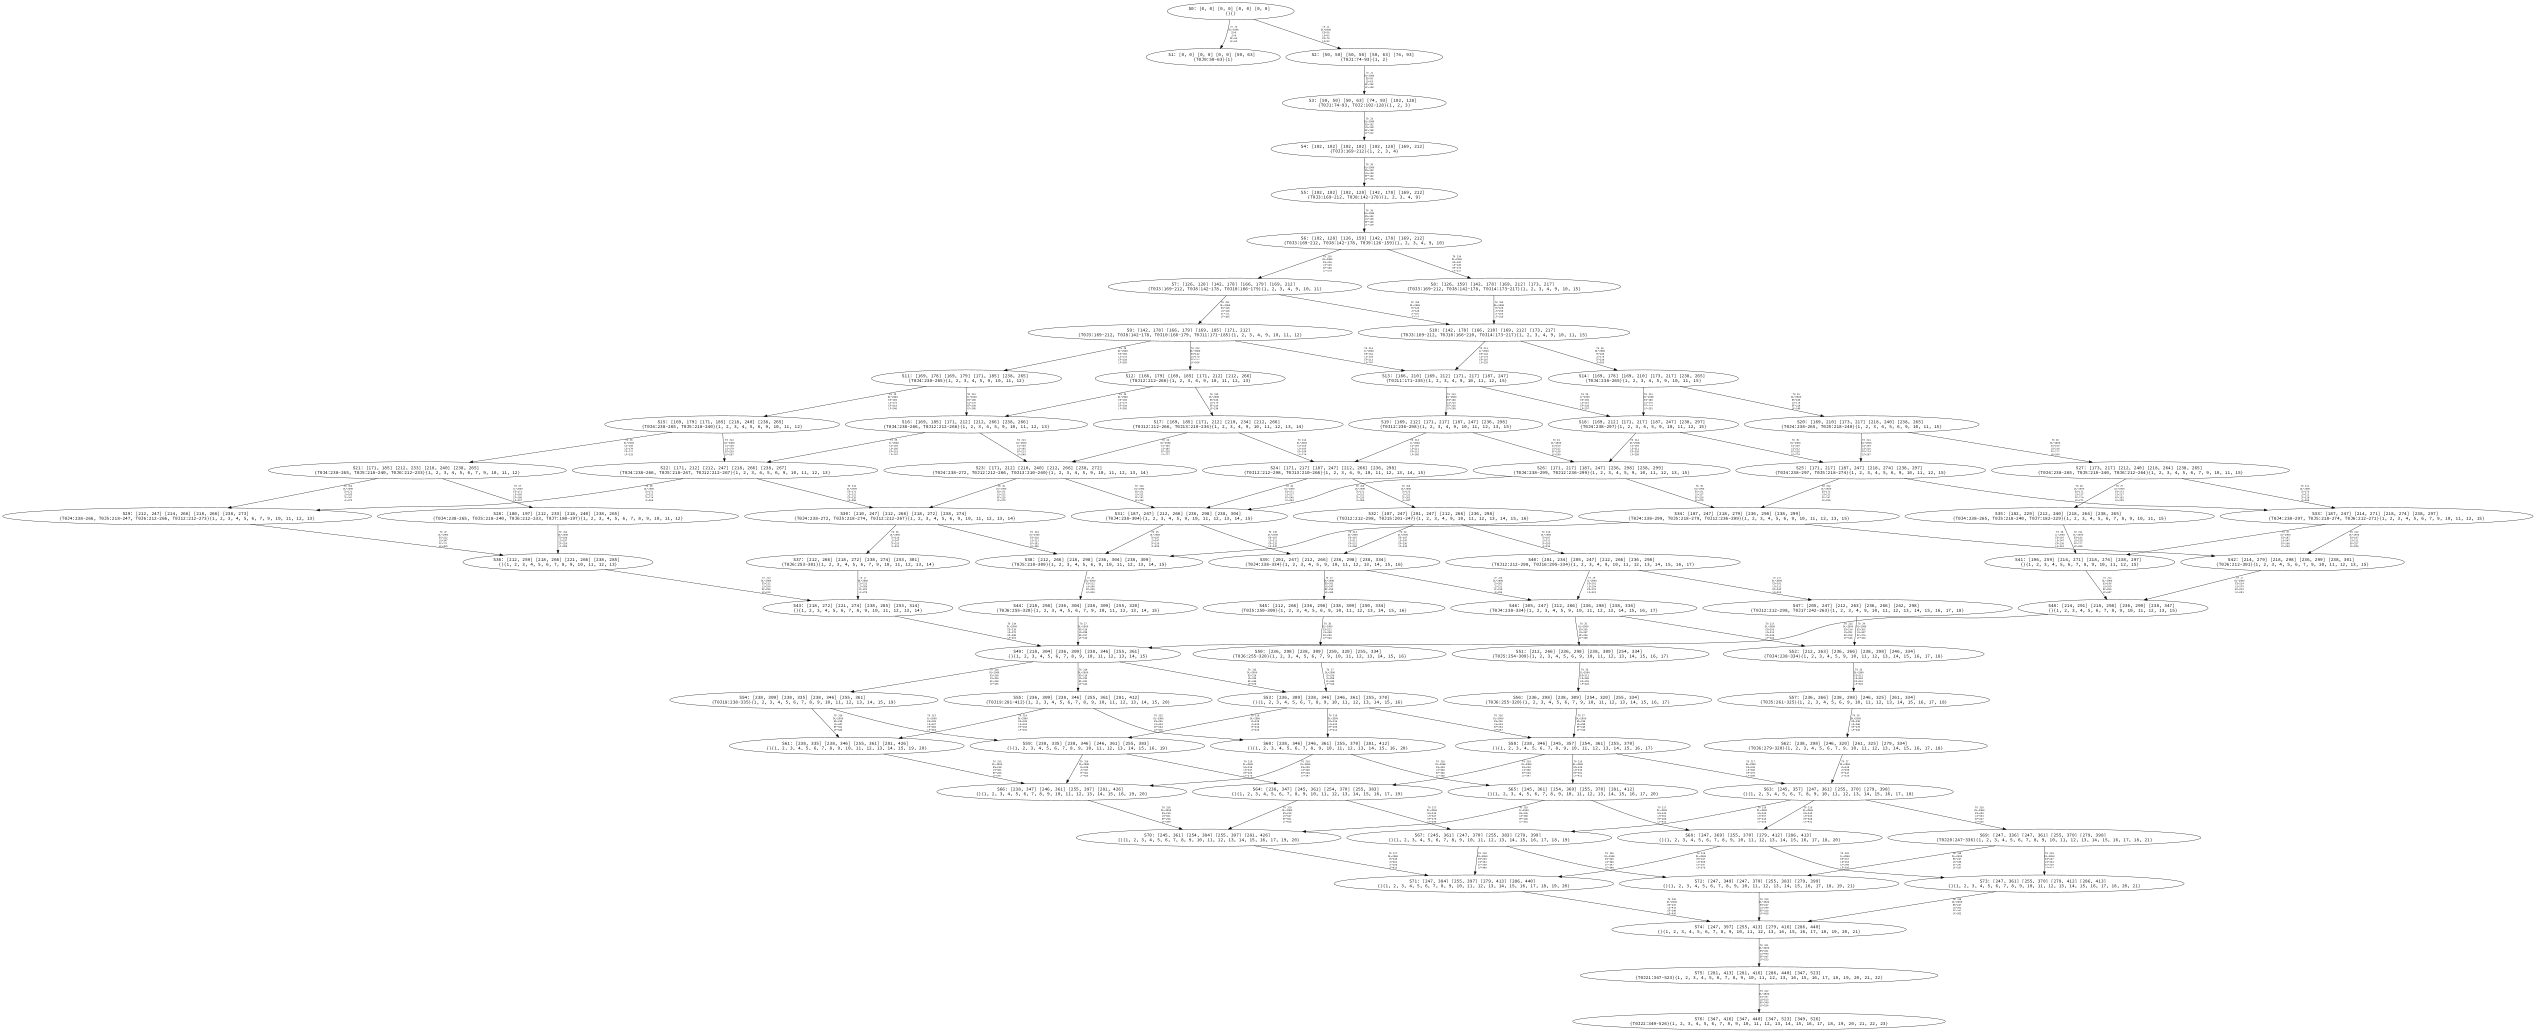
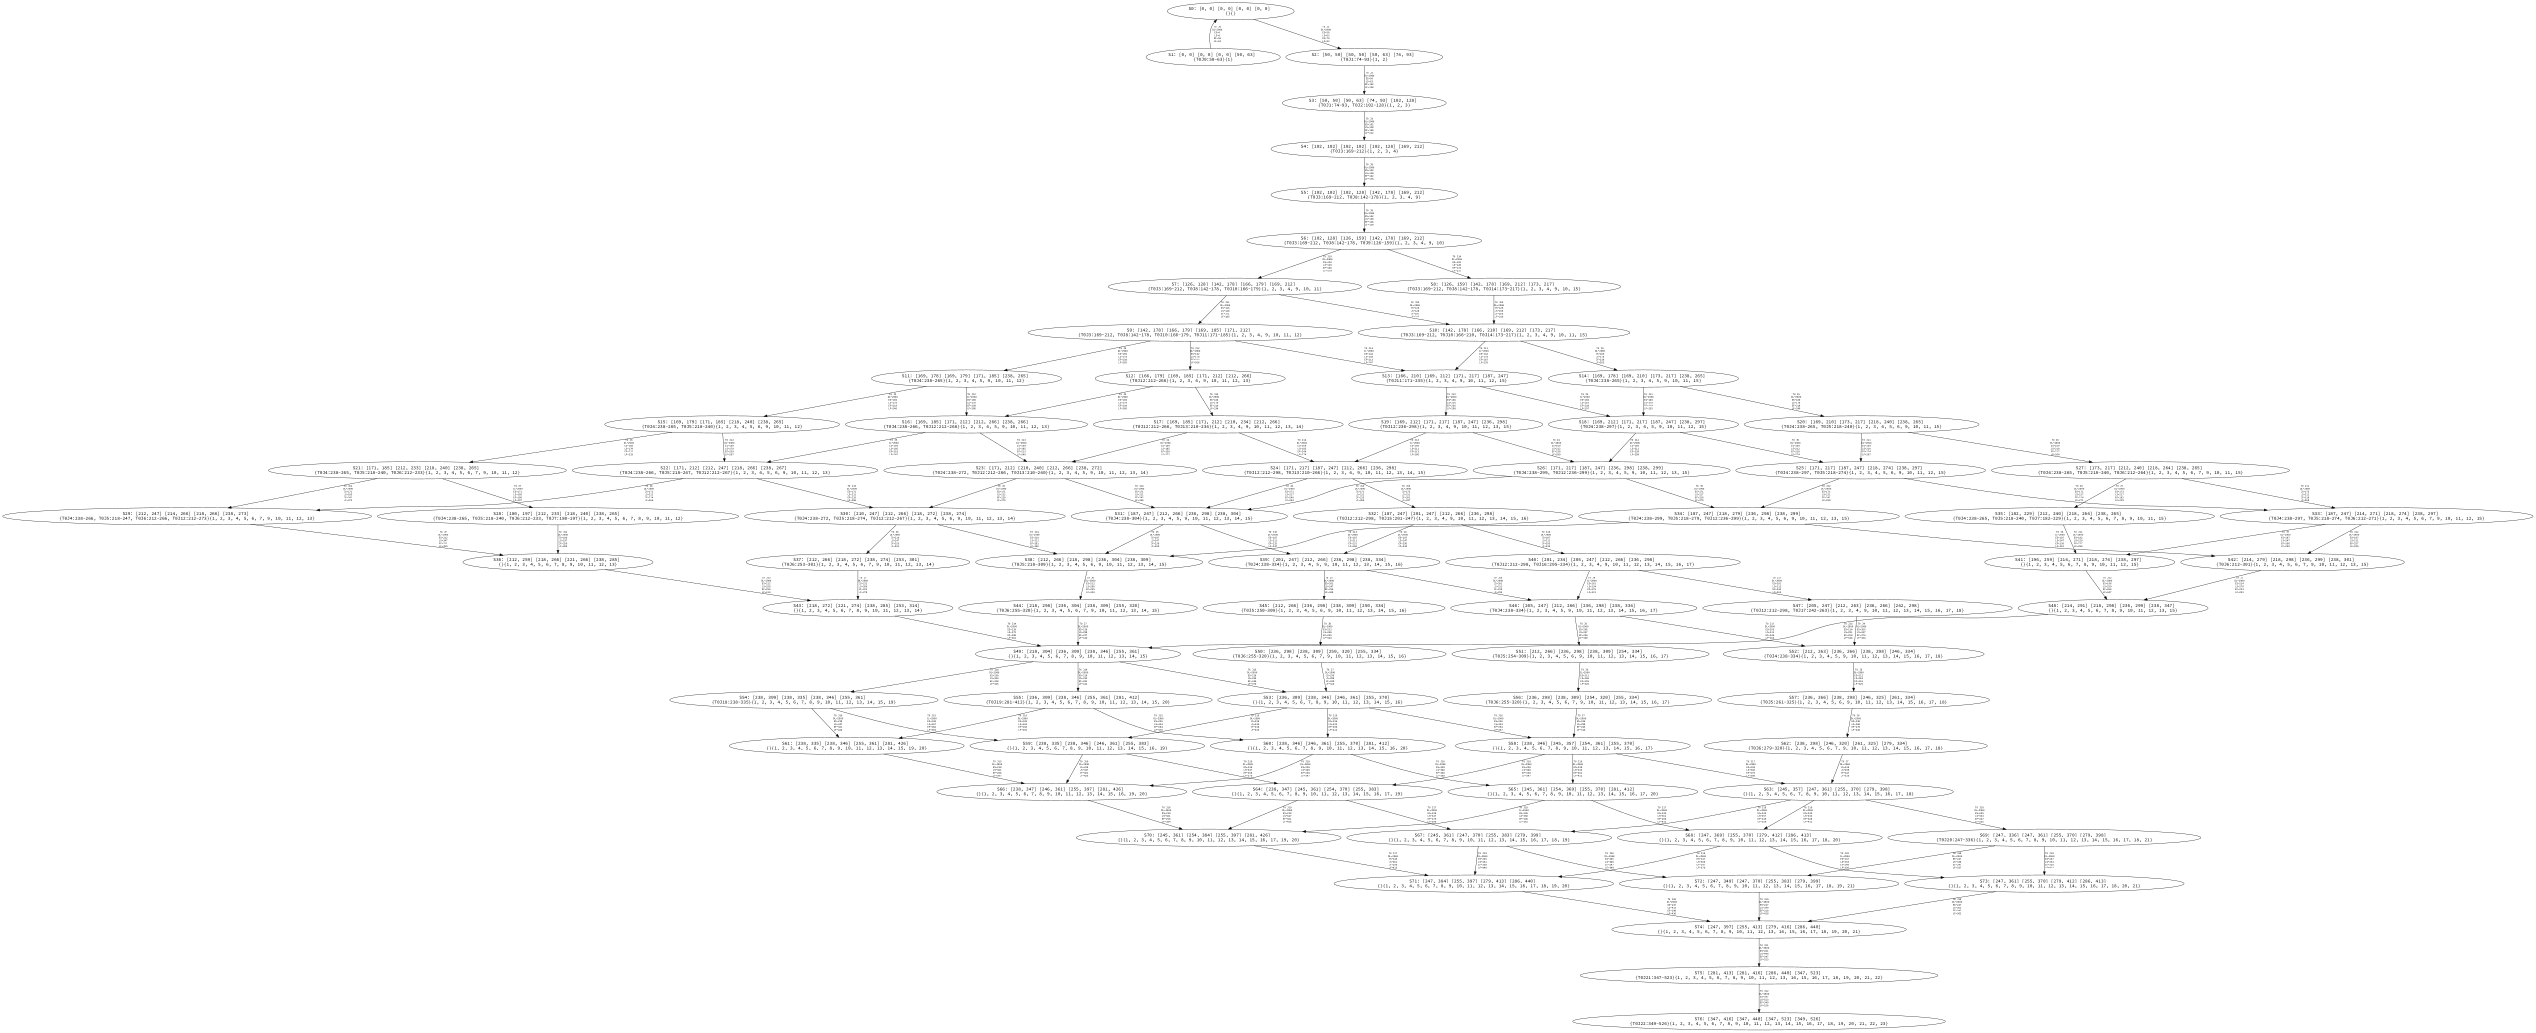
(1227, 33) -> (1210, 35)
